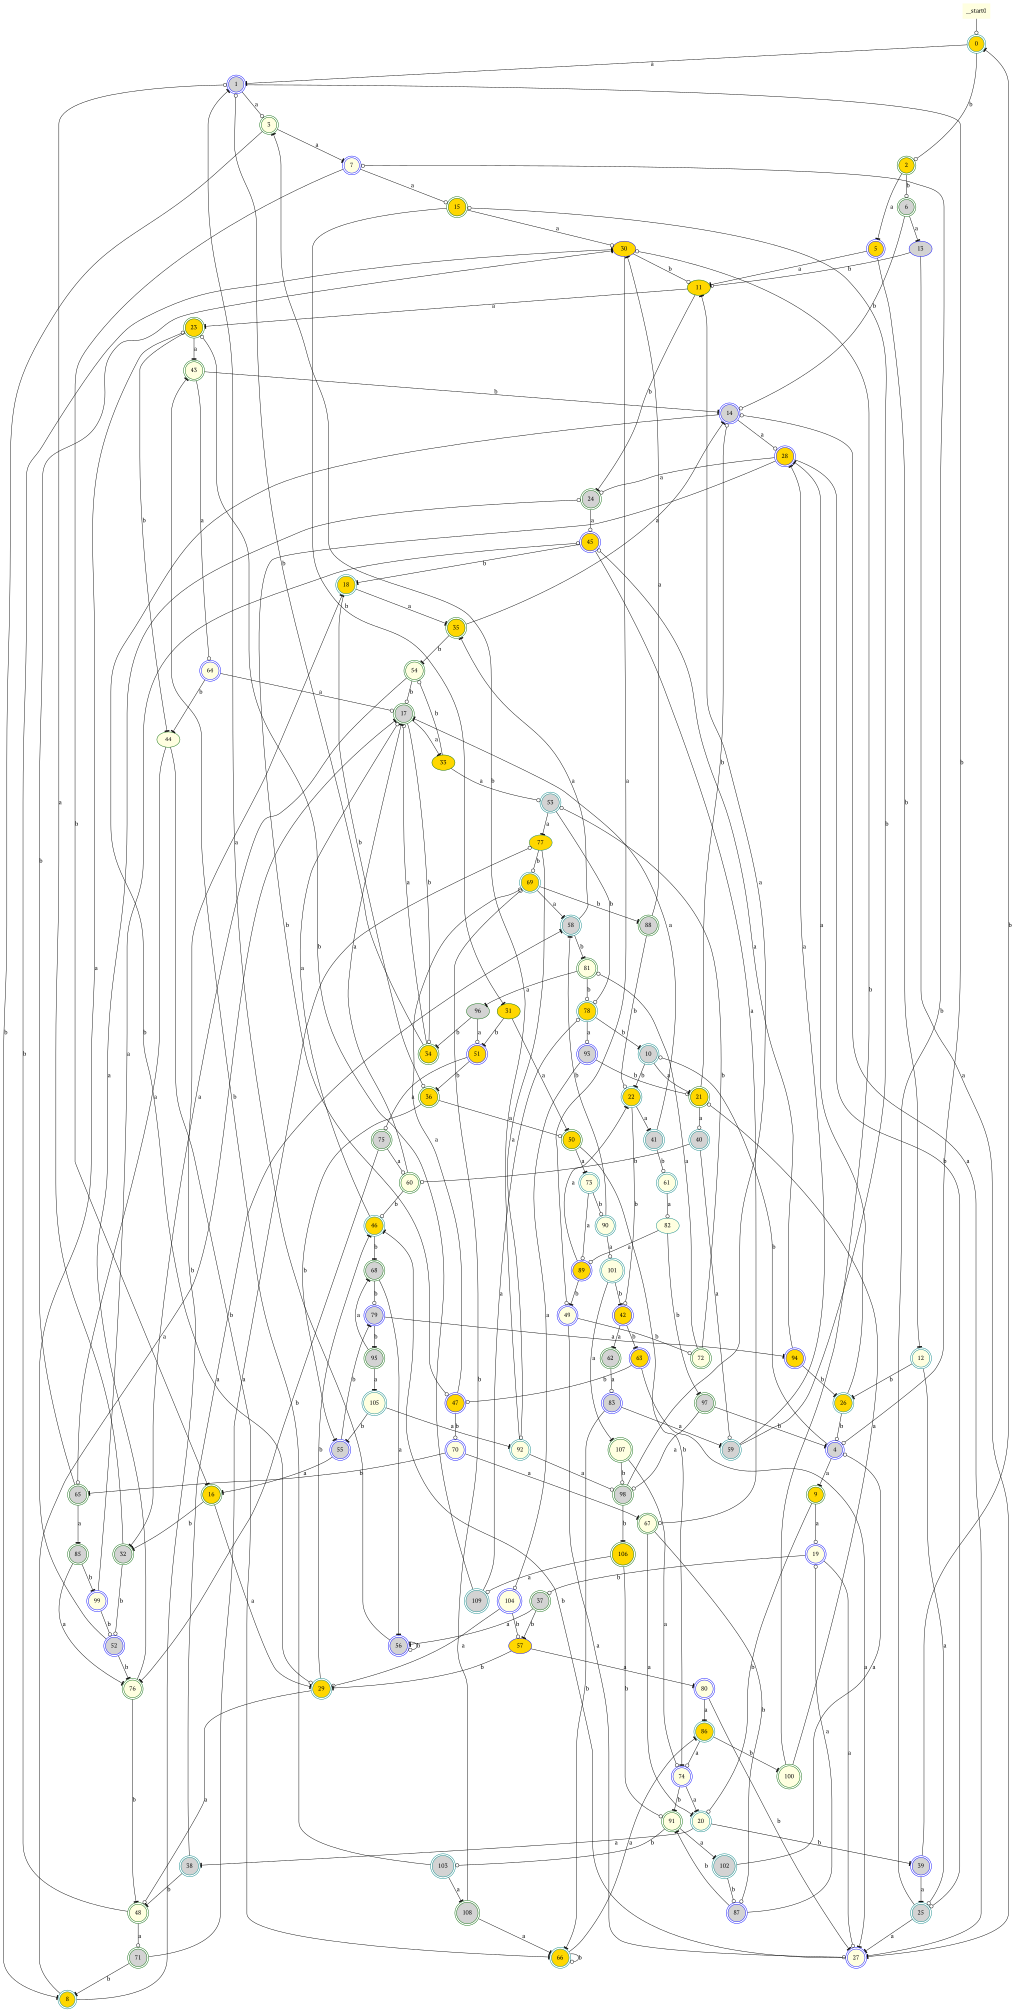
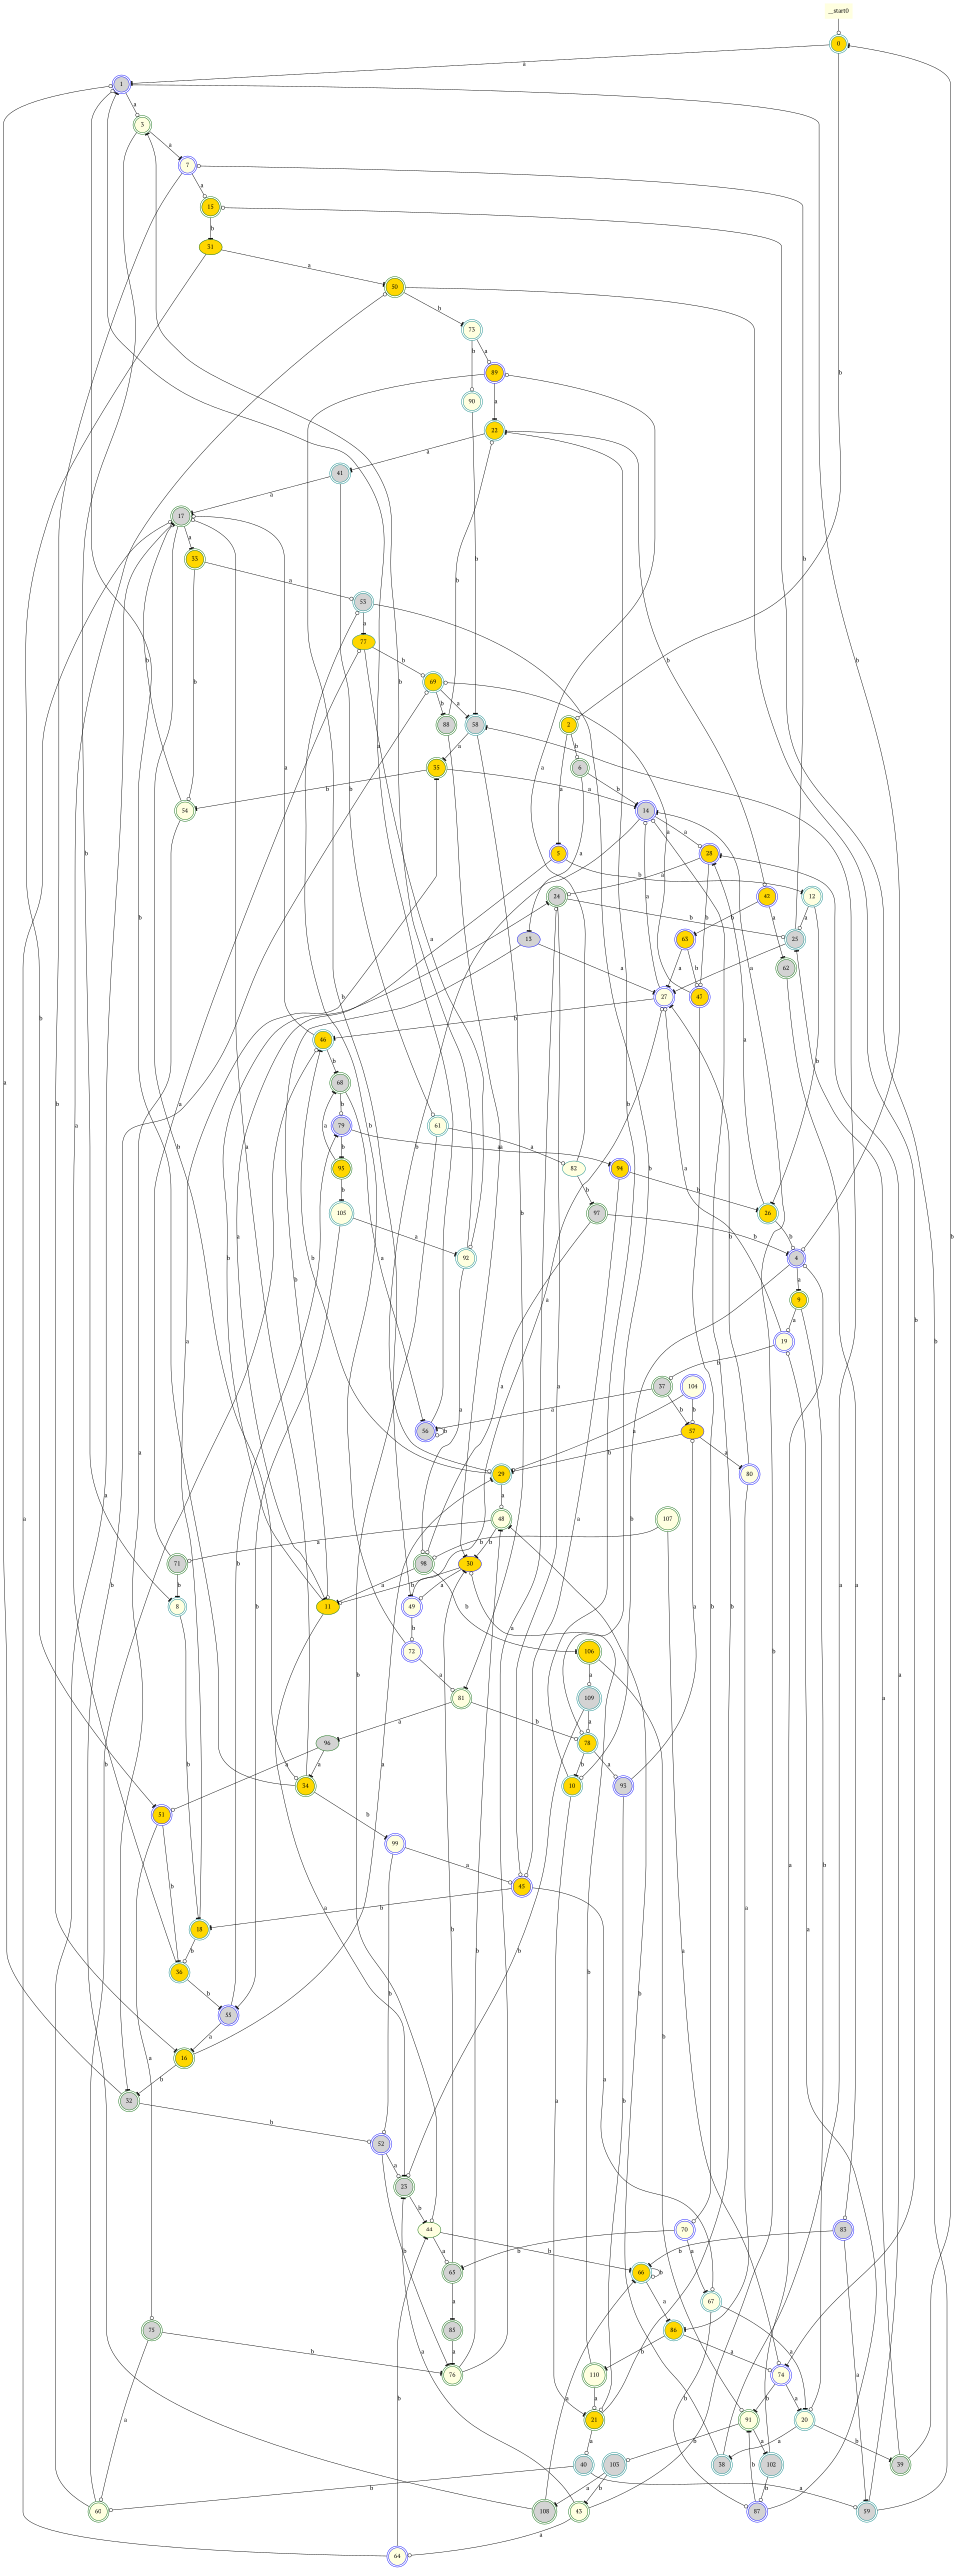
(539, 228) -> none
(194, 328) -> (404, 2187)
(851, 335) -> (612, 788)
(194, 348) -> (435, 2382)
(443, 763) -> (195, 559)
(458, 1033) -> (319, 1765)
(649, 1054) -> (572, 1786)
(429, 1097) -> (180, 1973)
(931, 1156) -> (674, 919)
(583, 1161) -> (440, 309)
(612, 1271) -> none
(546, 1321) -> (694, 1621)
(156, 1344) -> none
(374, 1358) -> (342, 1169)
(701, 1358) -> (412, 1652)
(376, 1380) -> (343, 1190)
(648, 1524) -> (711, 2302)
(87, 1577) -> (350, 1814)
none -> (356, 1682)
(789, 1777) -> (594, 2375)
(921, 1866) -> (901, 2465)
(67, 2000) -> (177, 1607)
